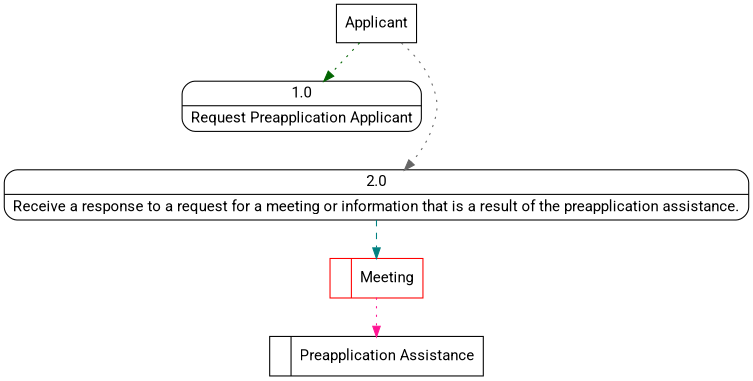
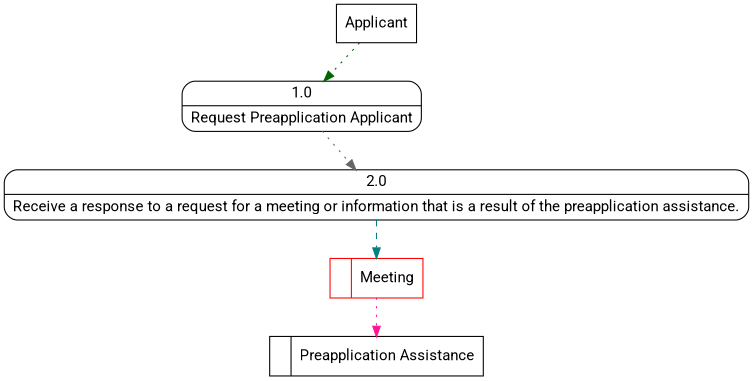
(437, 100) -> (336, 146)
